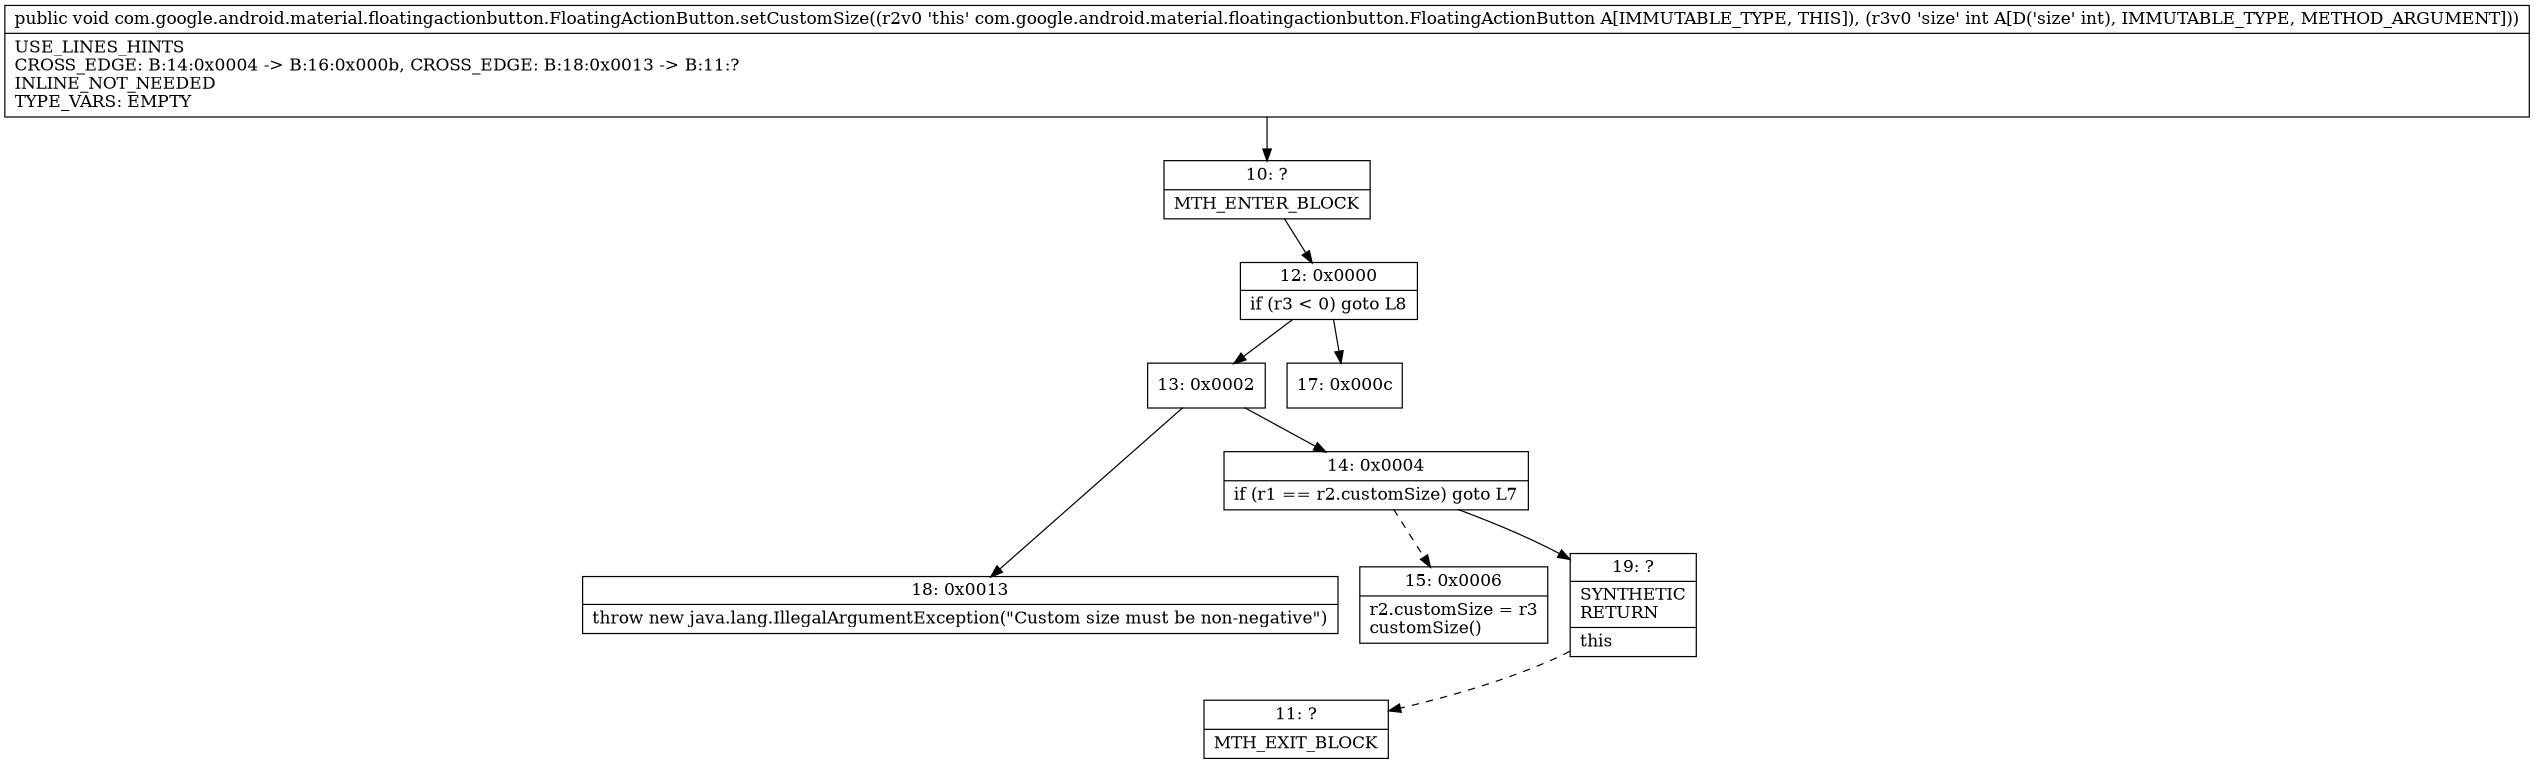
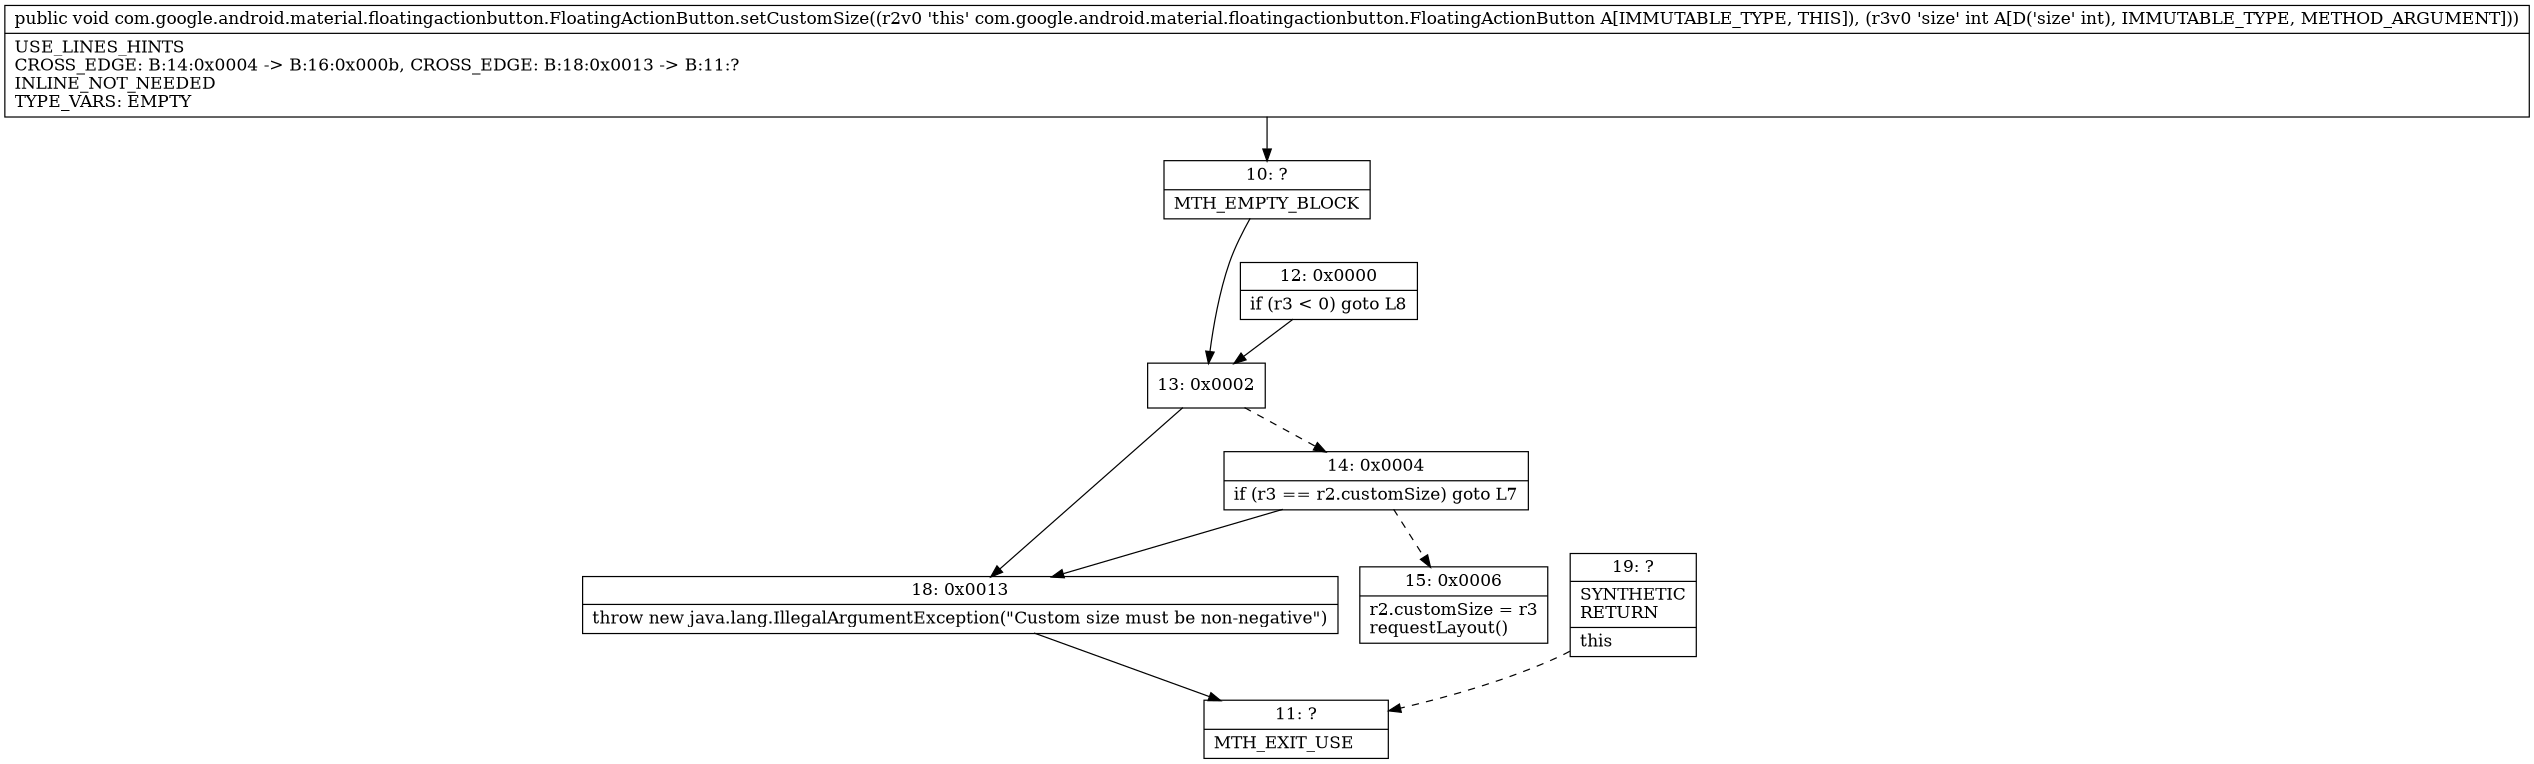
(1267, 204) -> (1267, 204)
(1295, 236) -> (1223, 283)
(1345, 386) -> none
(1280, 427) -> (1280, 427)
(1376, 495) -> (1376, 495)
(1509, 530) -> (1173, 541)
(1426, 628) -> (1439, 628)
none -> (1122, 665)
(1296, 743) -> (1284, 743)
